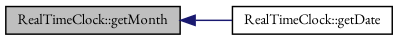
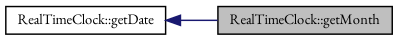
(214, 20) -> (199, 20)
